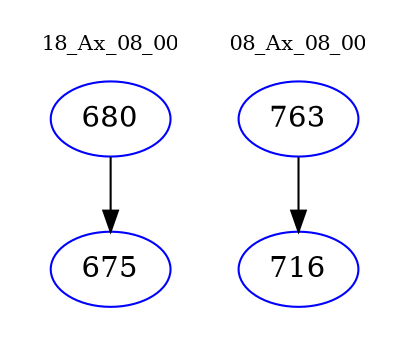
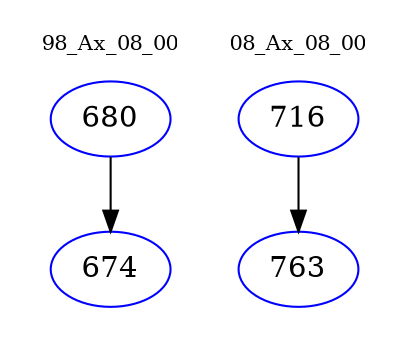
(111, 45) -> (111, 45)
(299, 184) -> (299, 184)
(111, 269) -> (111, 269)
